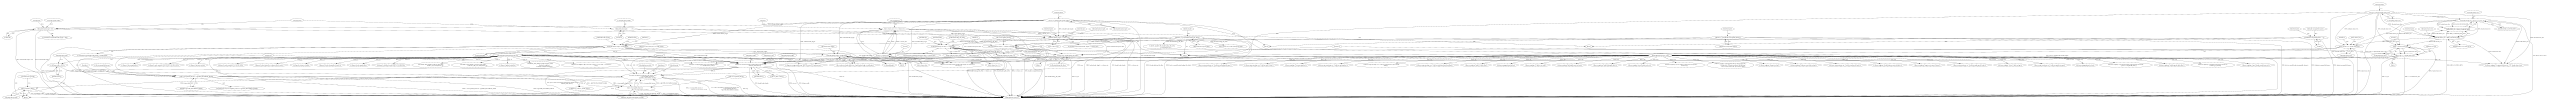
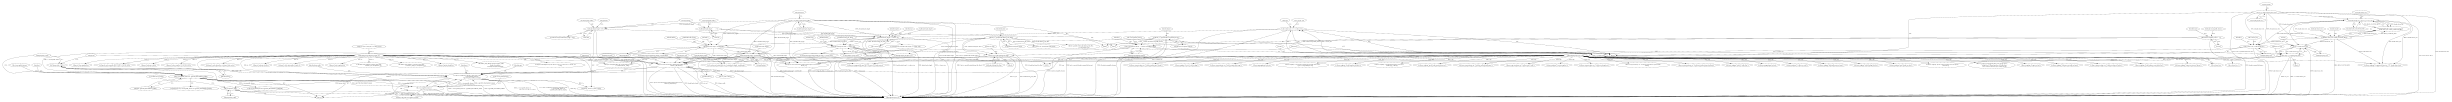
none -> (853, 40)
(2462, 47) -> none
(391, 65) -> none
none -> (265, 89)
